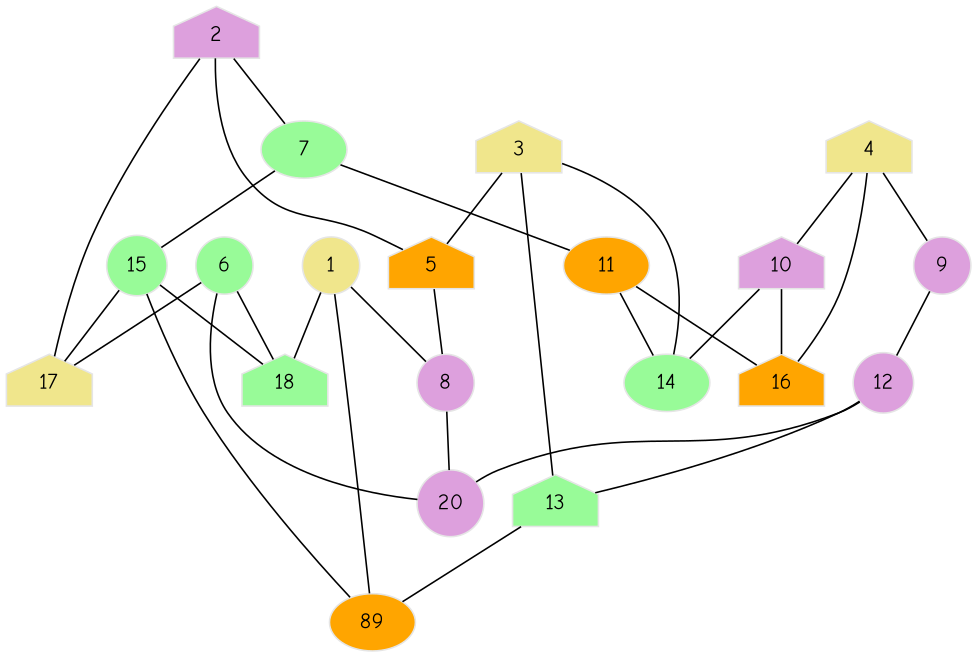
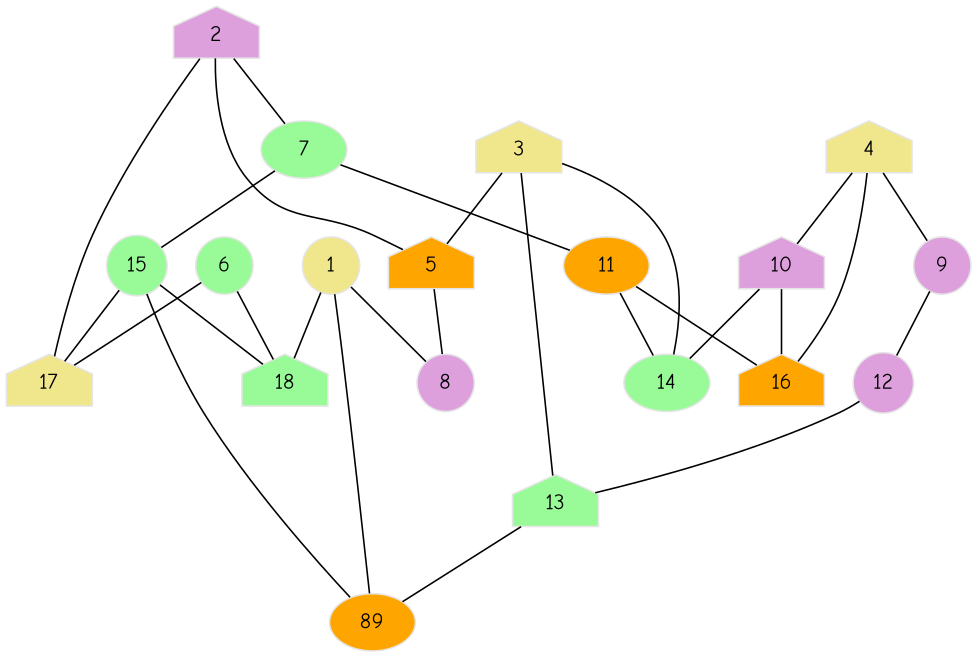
(450, 503) -> none
